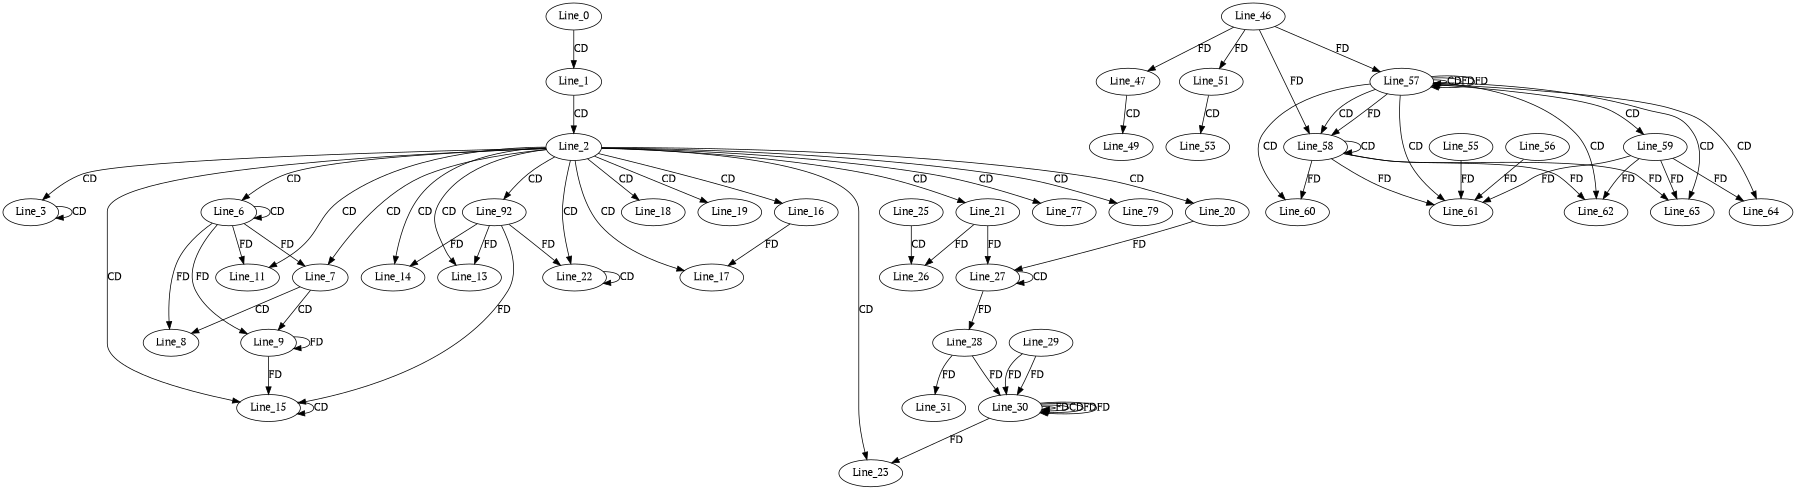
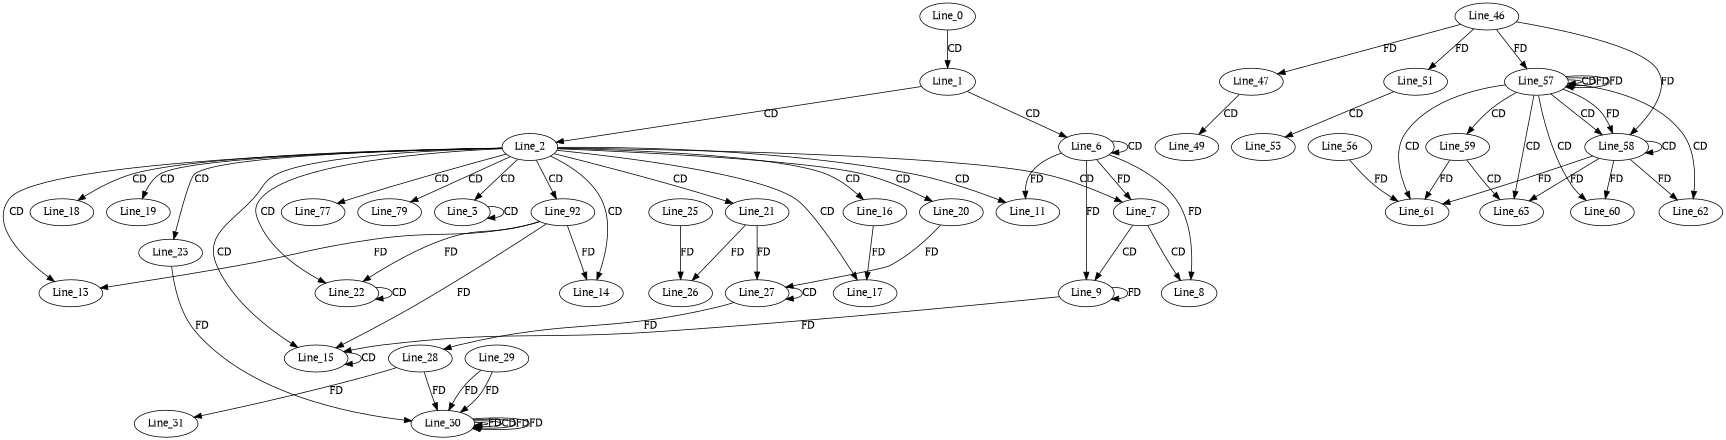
(1461, 147) -> none
(318, 167) -> (1014, 113)
(1620, 176) -> none
(1677, 180) -> (1494, 180)
(1761, 212) -> none
(918, 245) -> (687, 253)
(944, 439) -> (260, 379)
